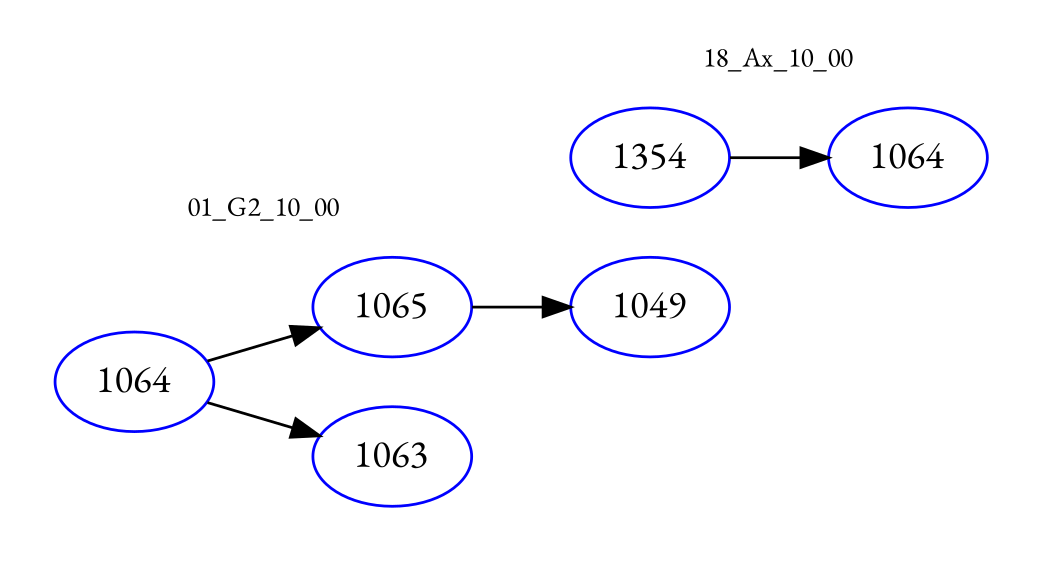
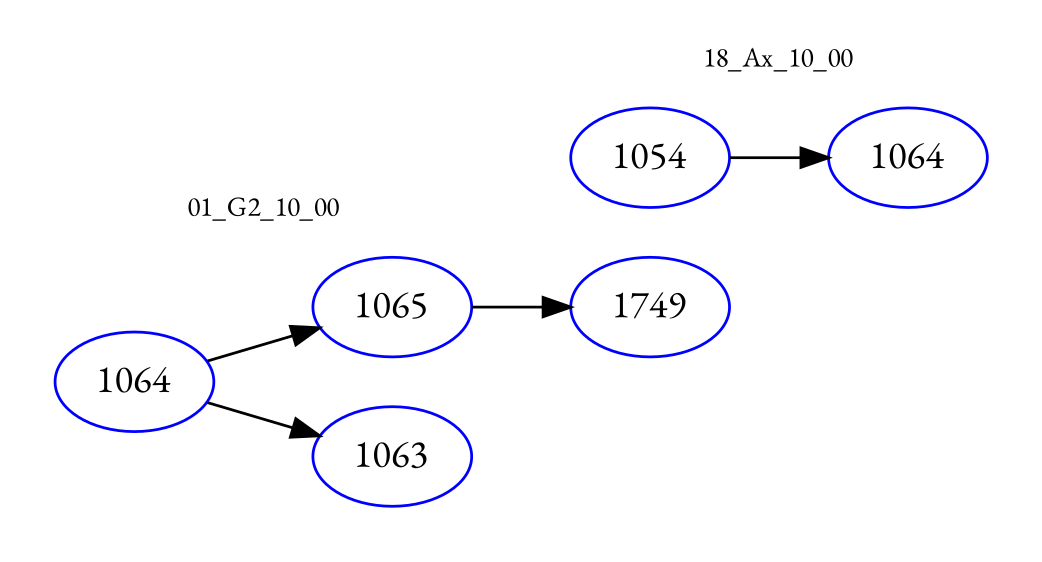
(650, 158) -> (650, 158)
(650, 307) -> (650, 307)
